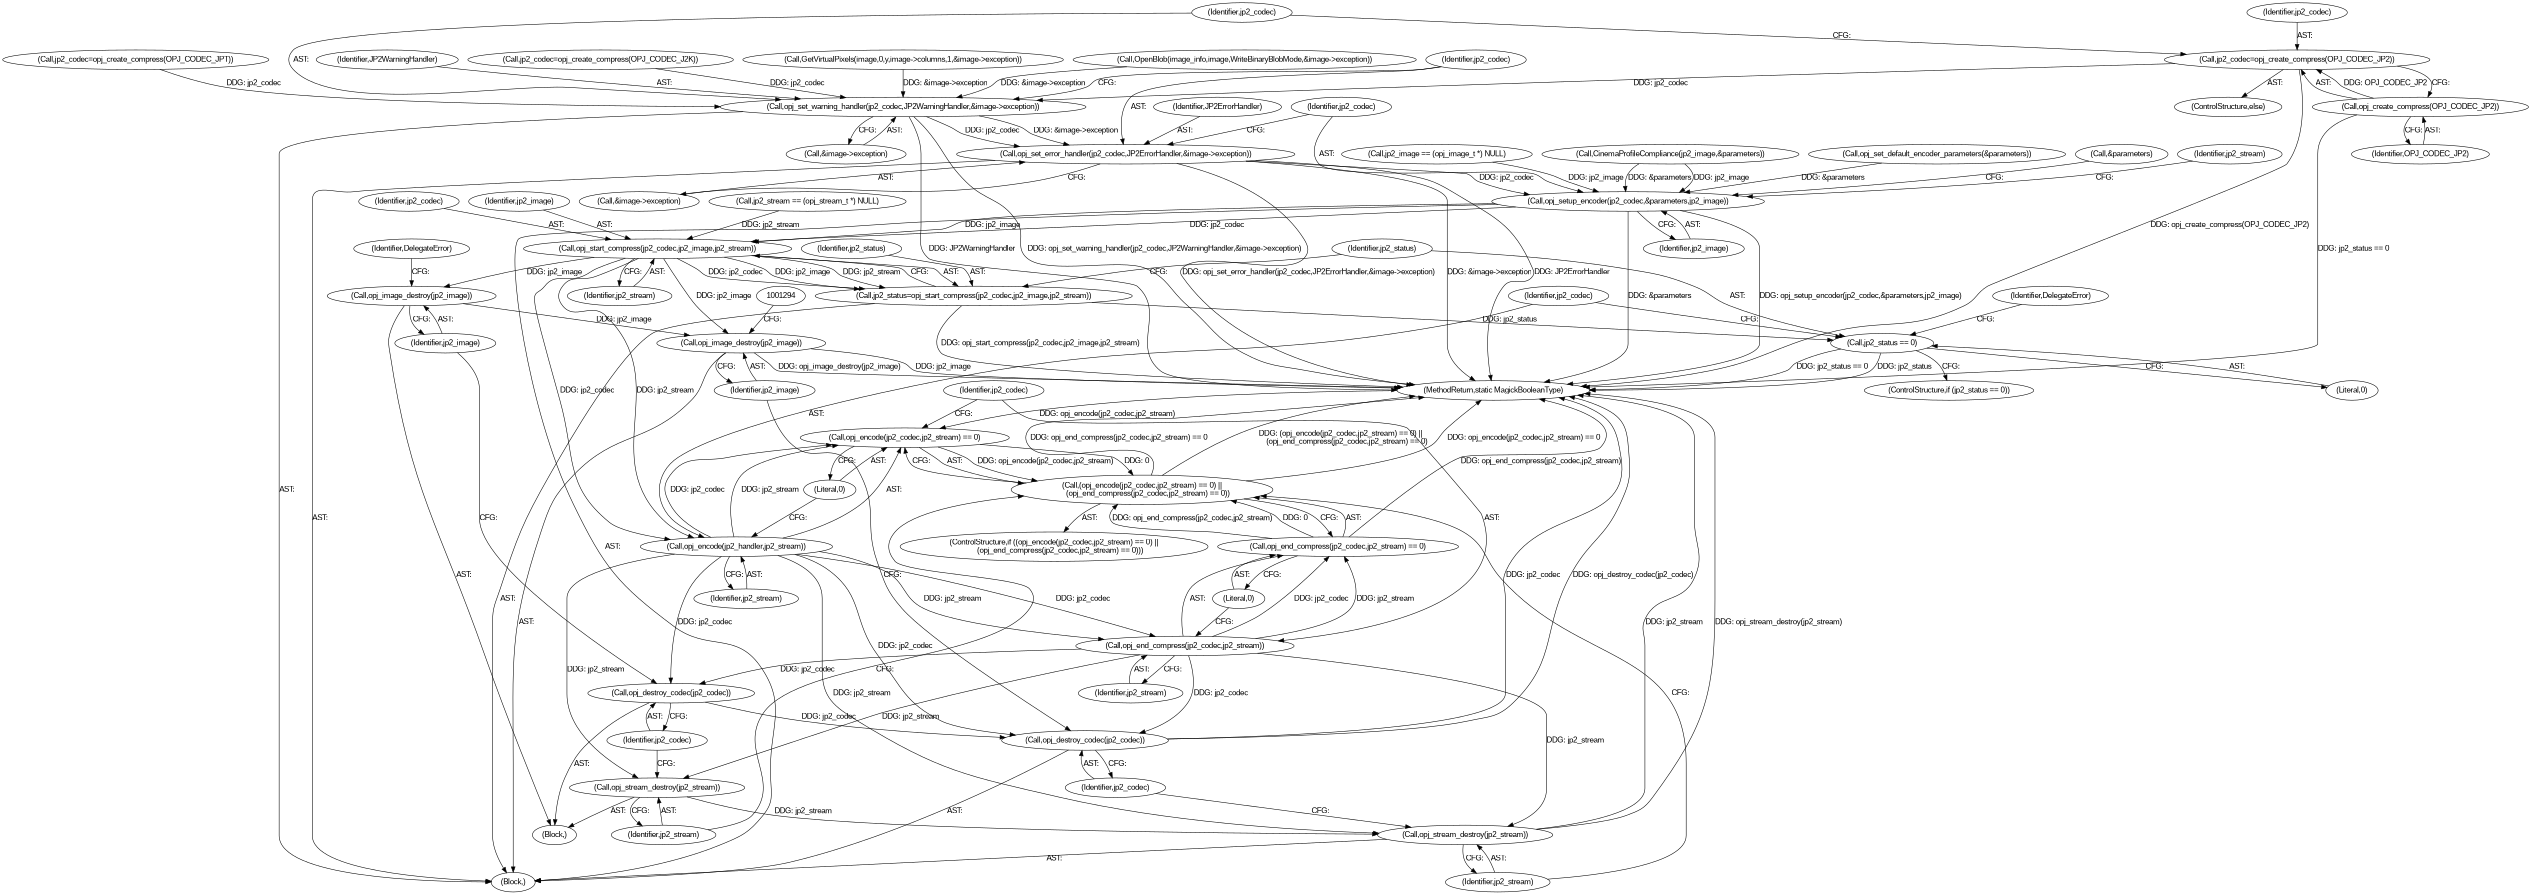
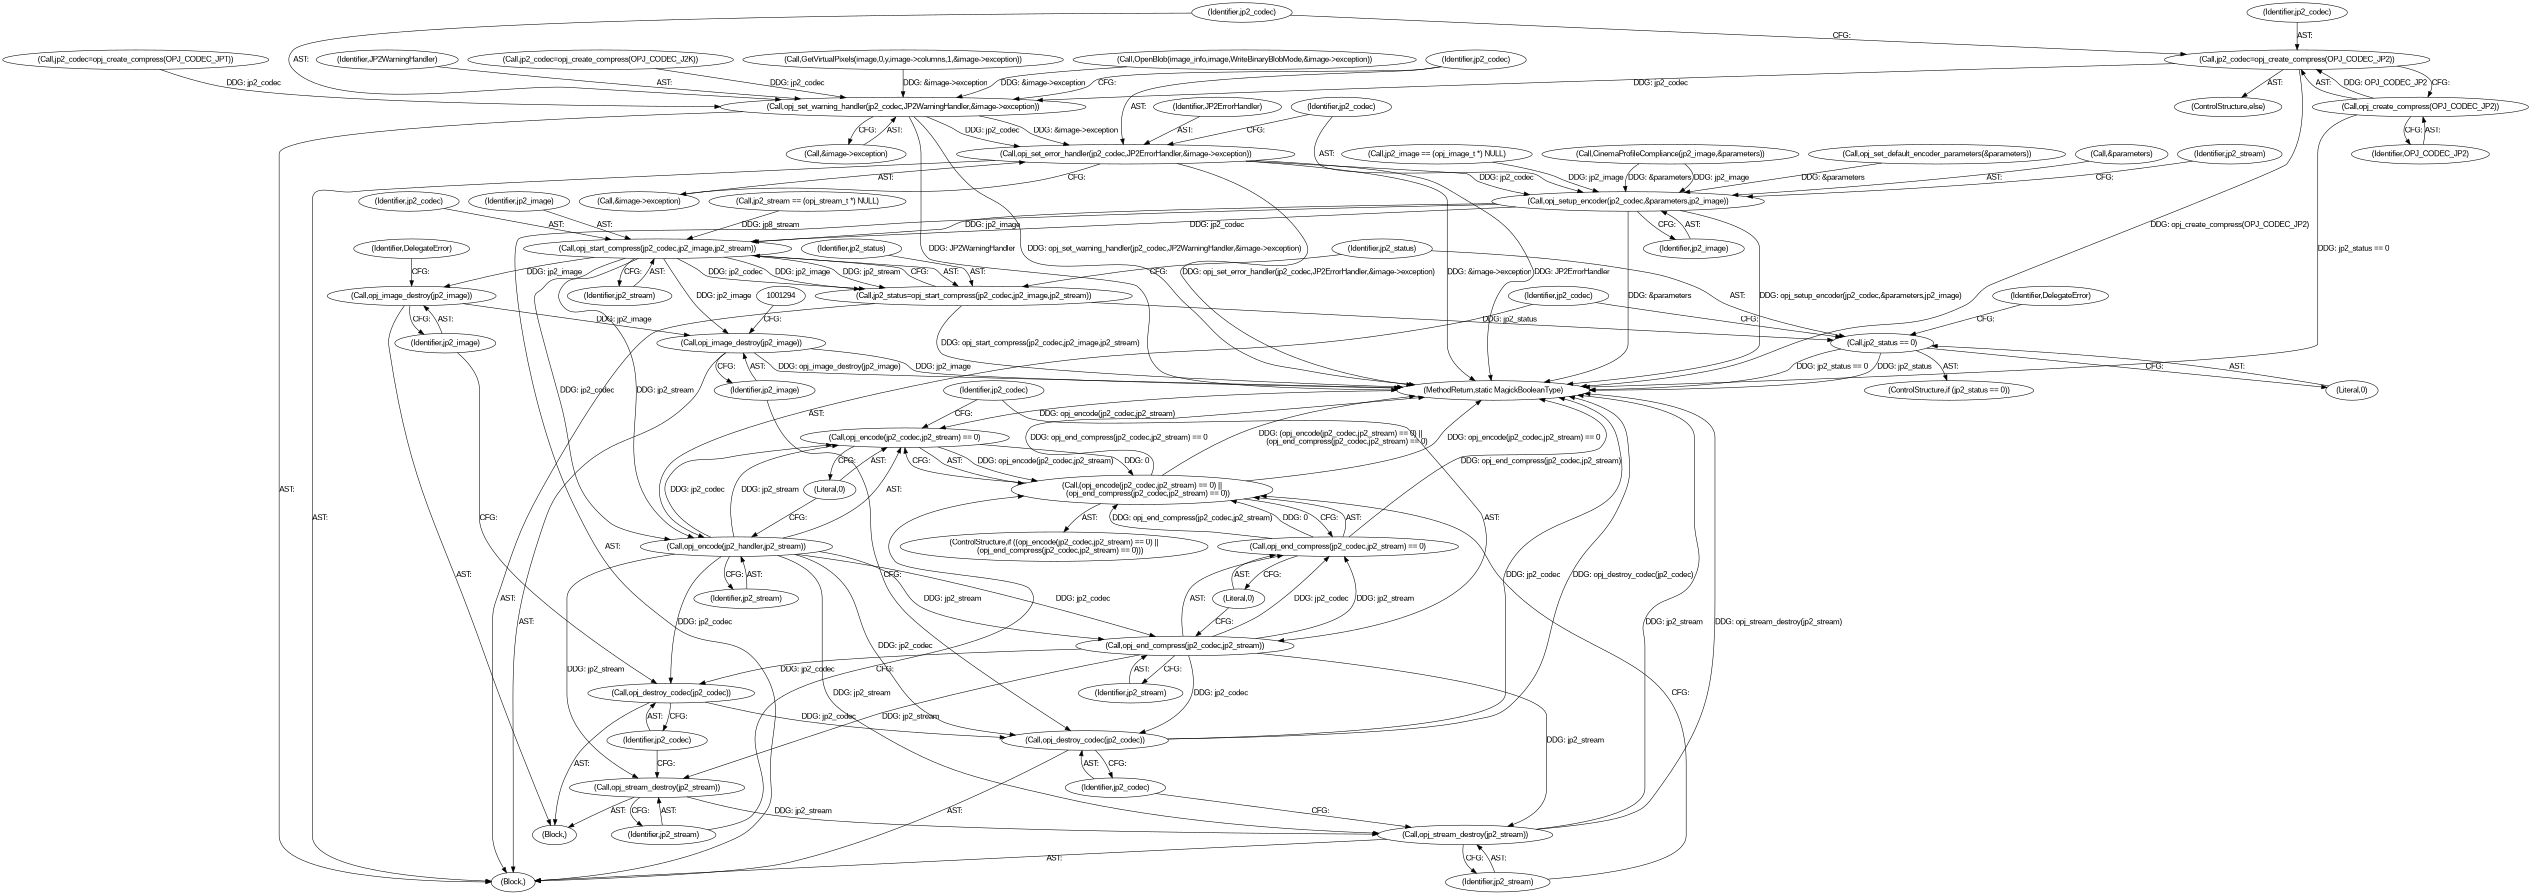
(1995, 178) -> (1995, 178)
(771, 225) -> (771, 225)
(1952, 367) -> (1952, 367)
